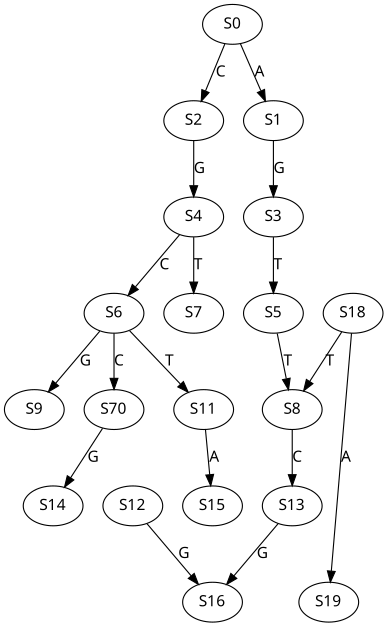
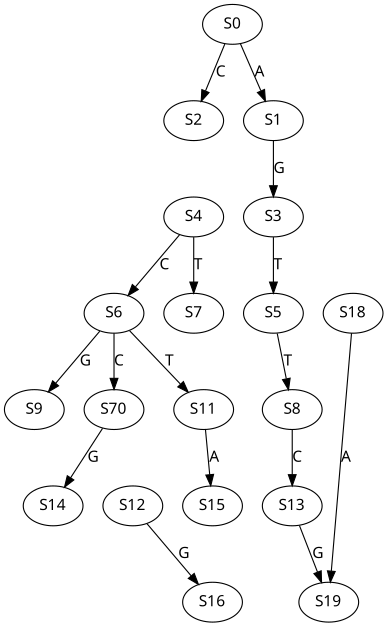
(194, 163) -> none
(326, 357) -> none
(256, 550) -> (308, 549)
